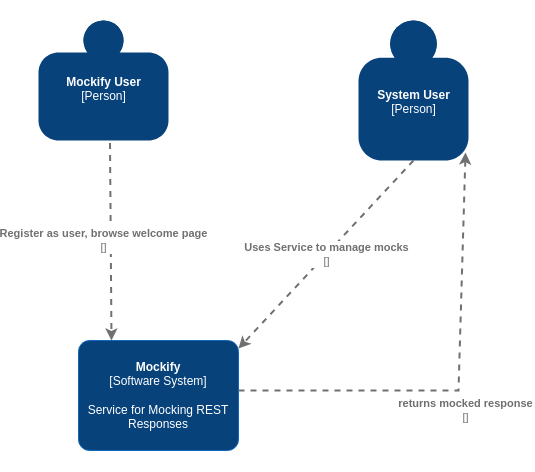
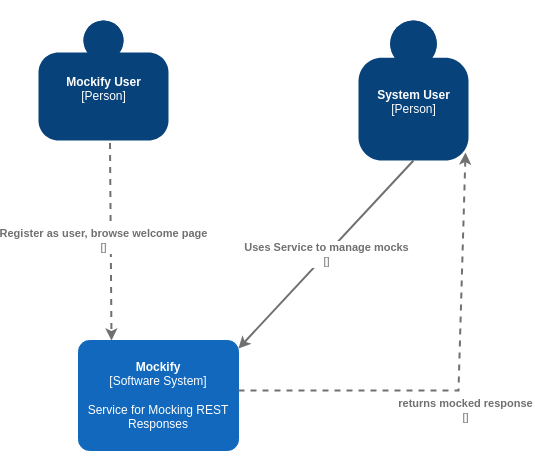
(375, 202) -> (375, 202)
(159, 396) -> (159, 396)
